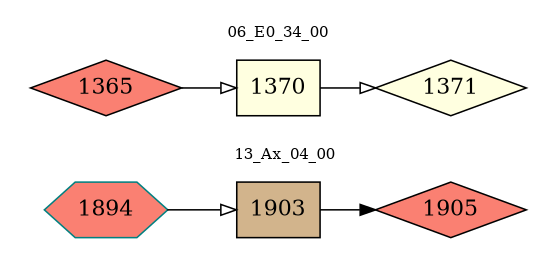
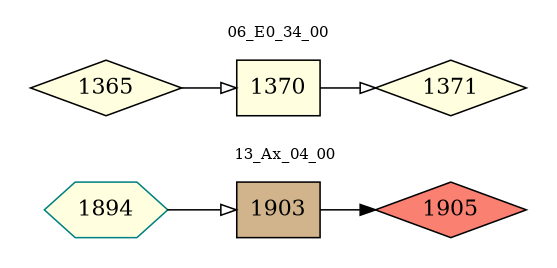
(106, 88) -> (106, 88)
(106, 210) -> (106, 210)
